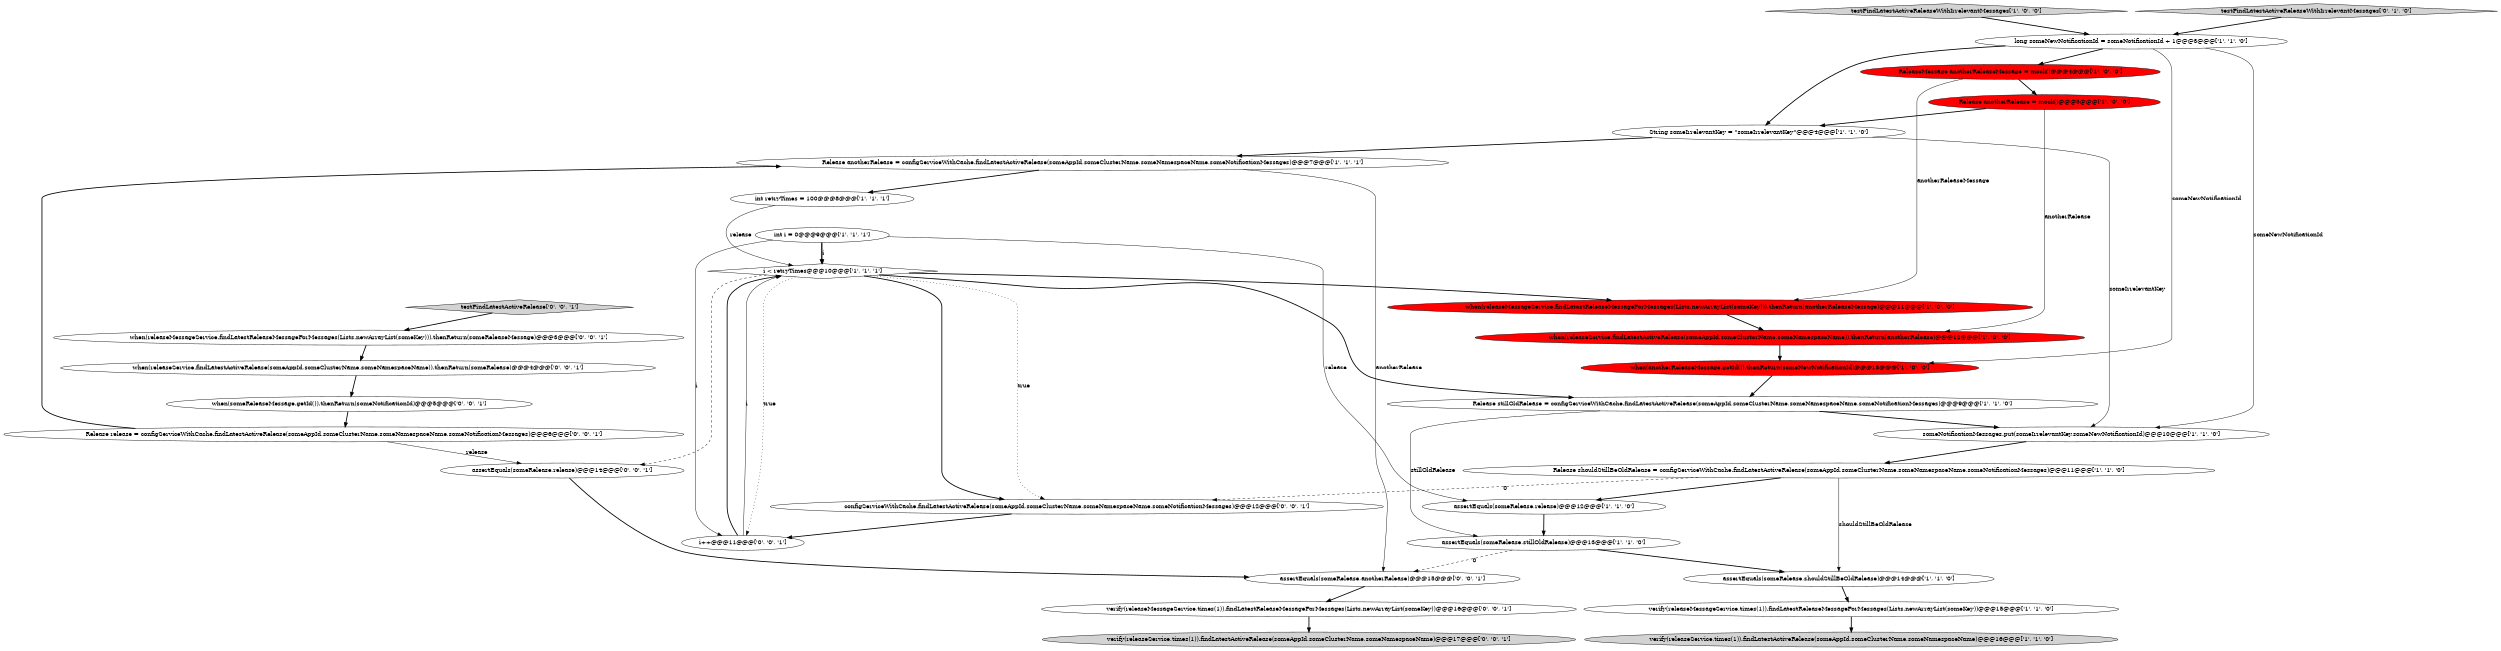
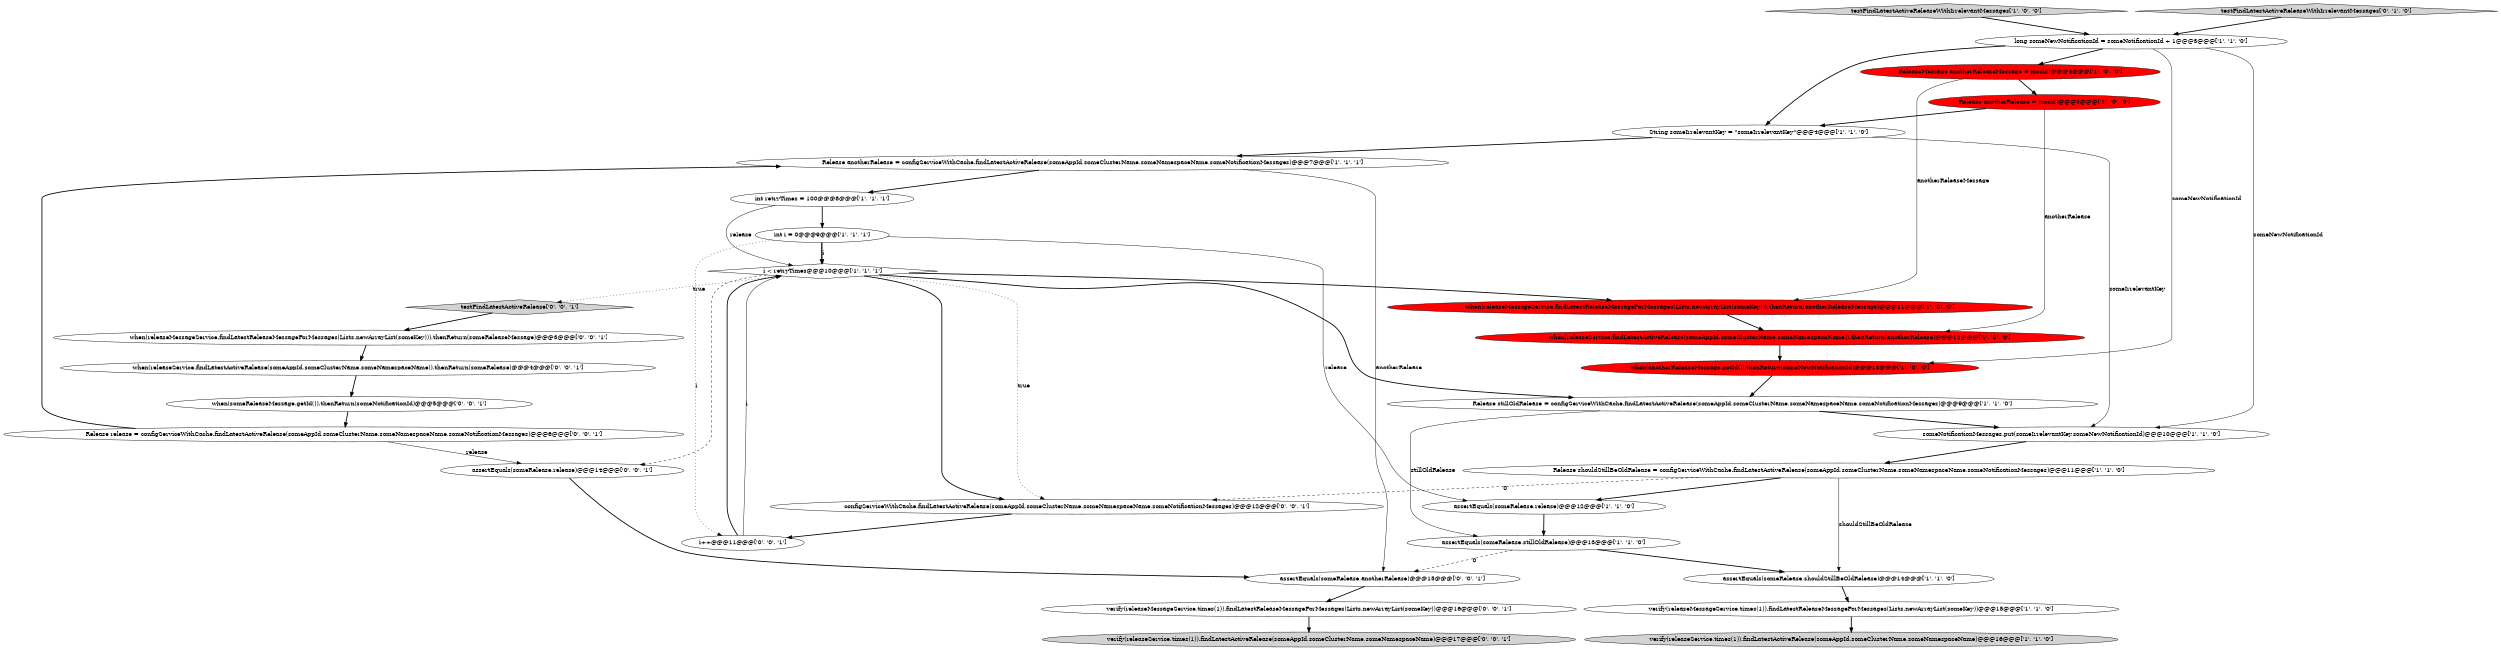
none -> (822, 215)
(696, 364) -> (696, 364)
(763, 396) -> (672, 289)
